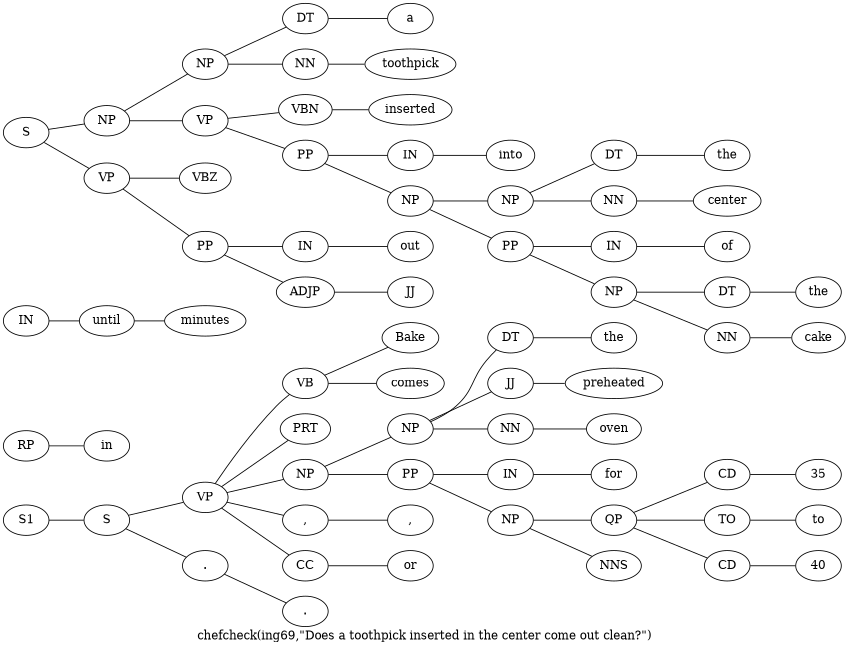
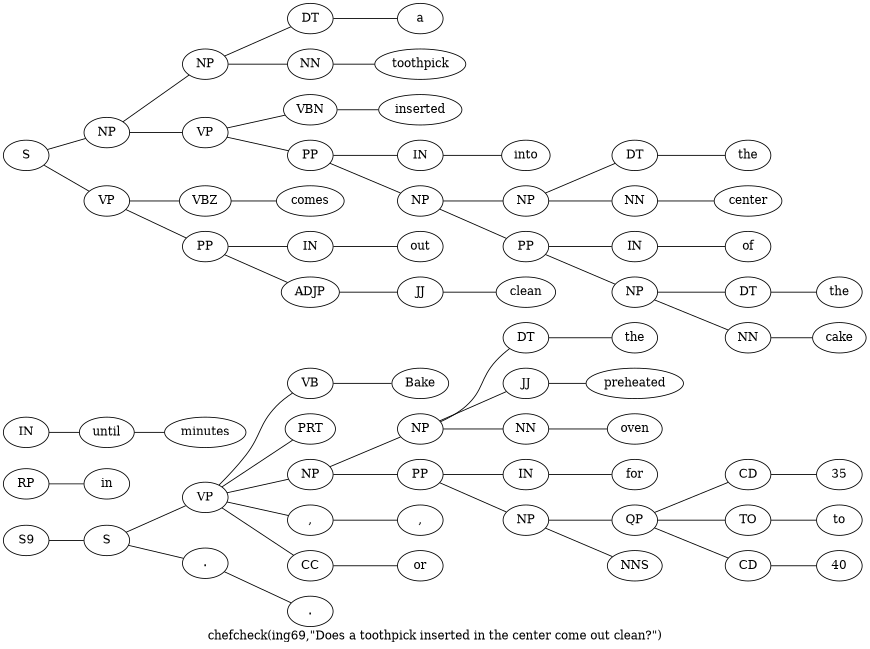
none -> (526, 292)
(352, 383) -> (254, 201)
(26, 520) -> (26, 540)
